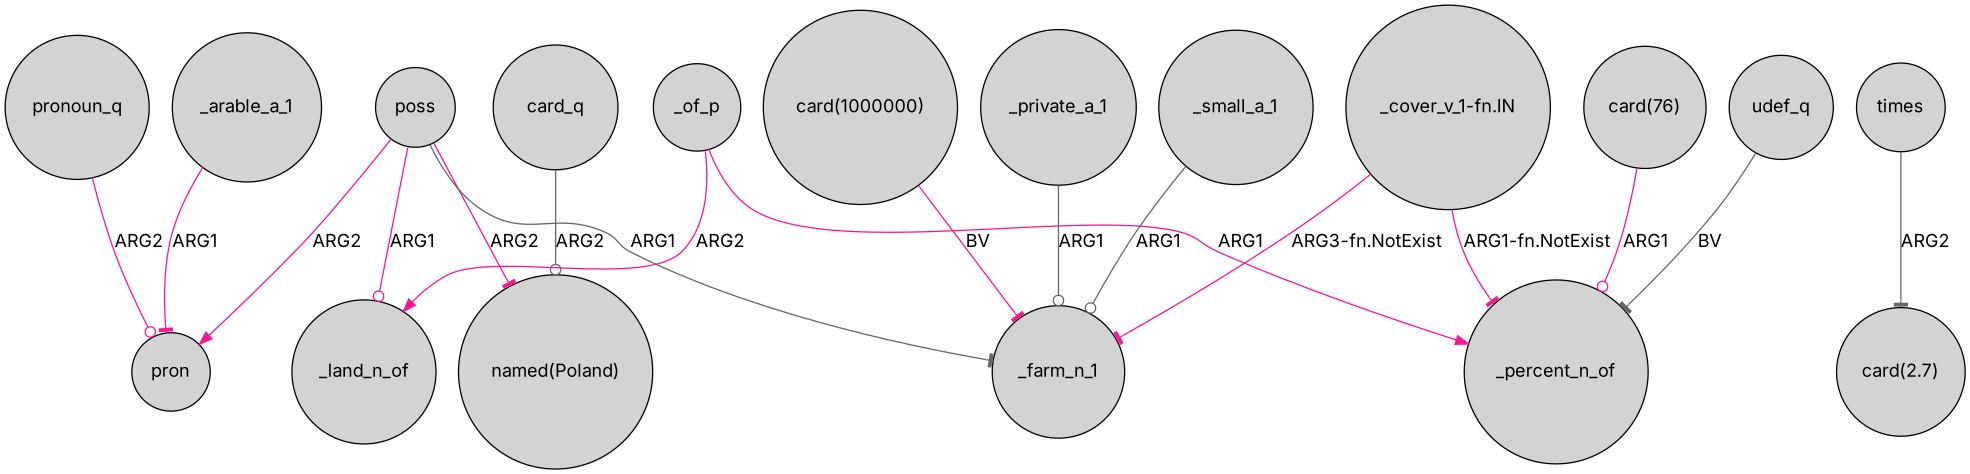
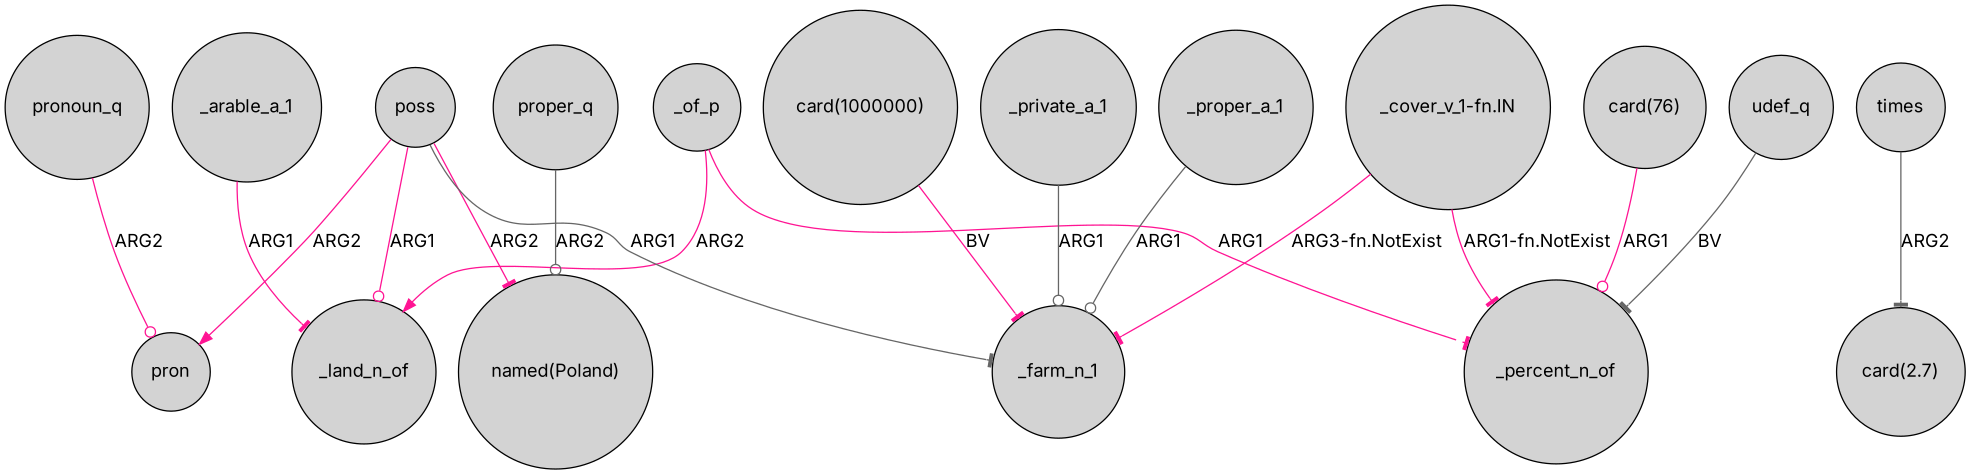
(556, 107) -> (556, 107)
(1236, 107) -> (1236, 107)
(1076, 226) -> (1076, 226)
(170, 243) -> (252, 260)
